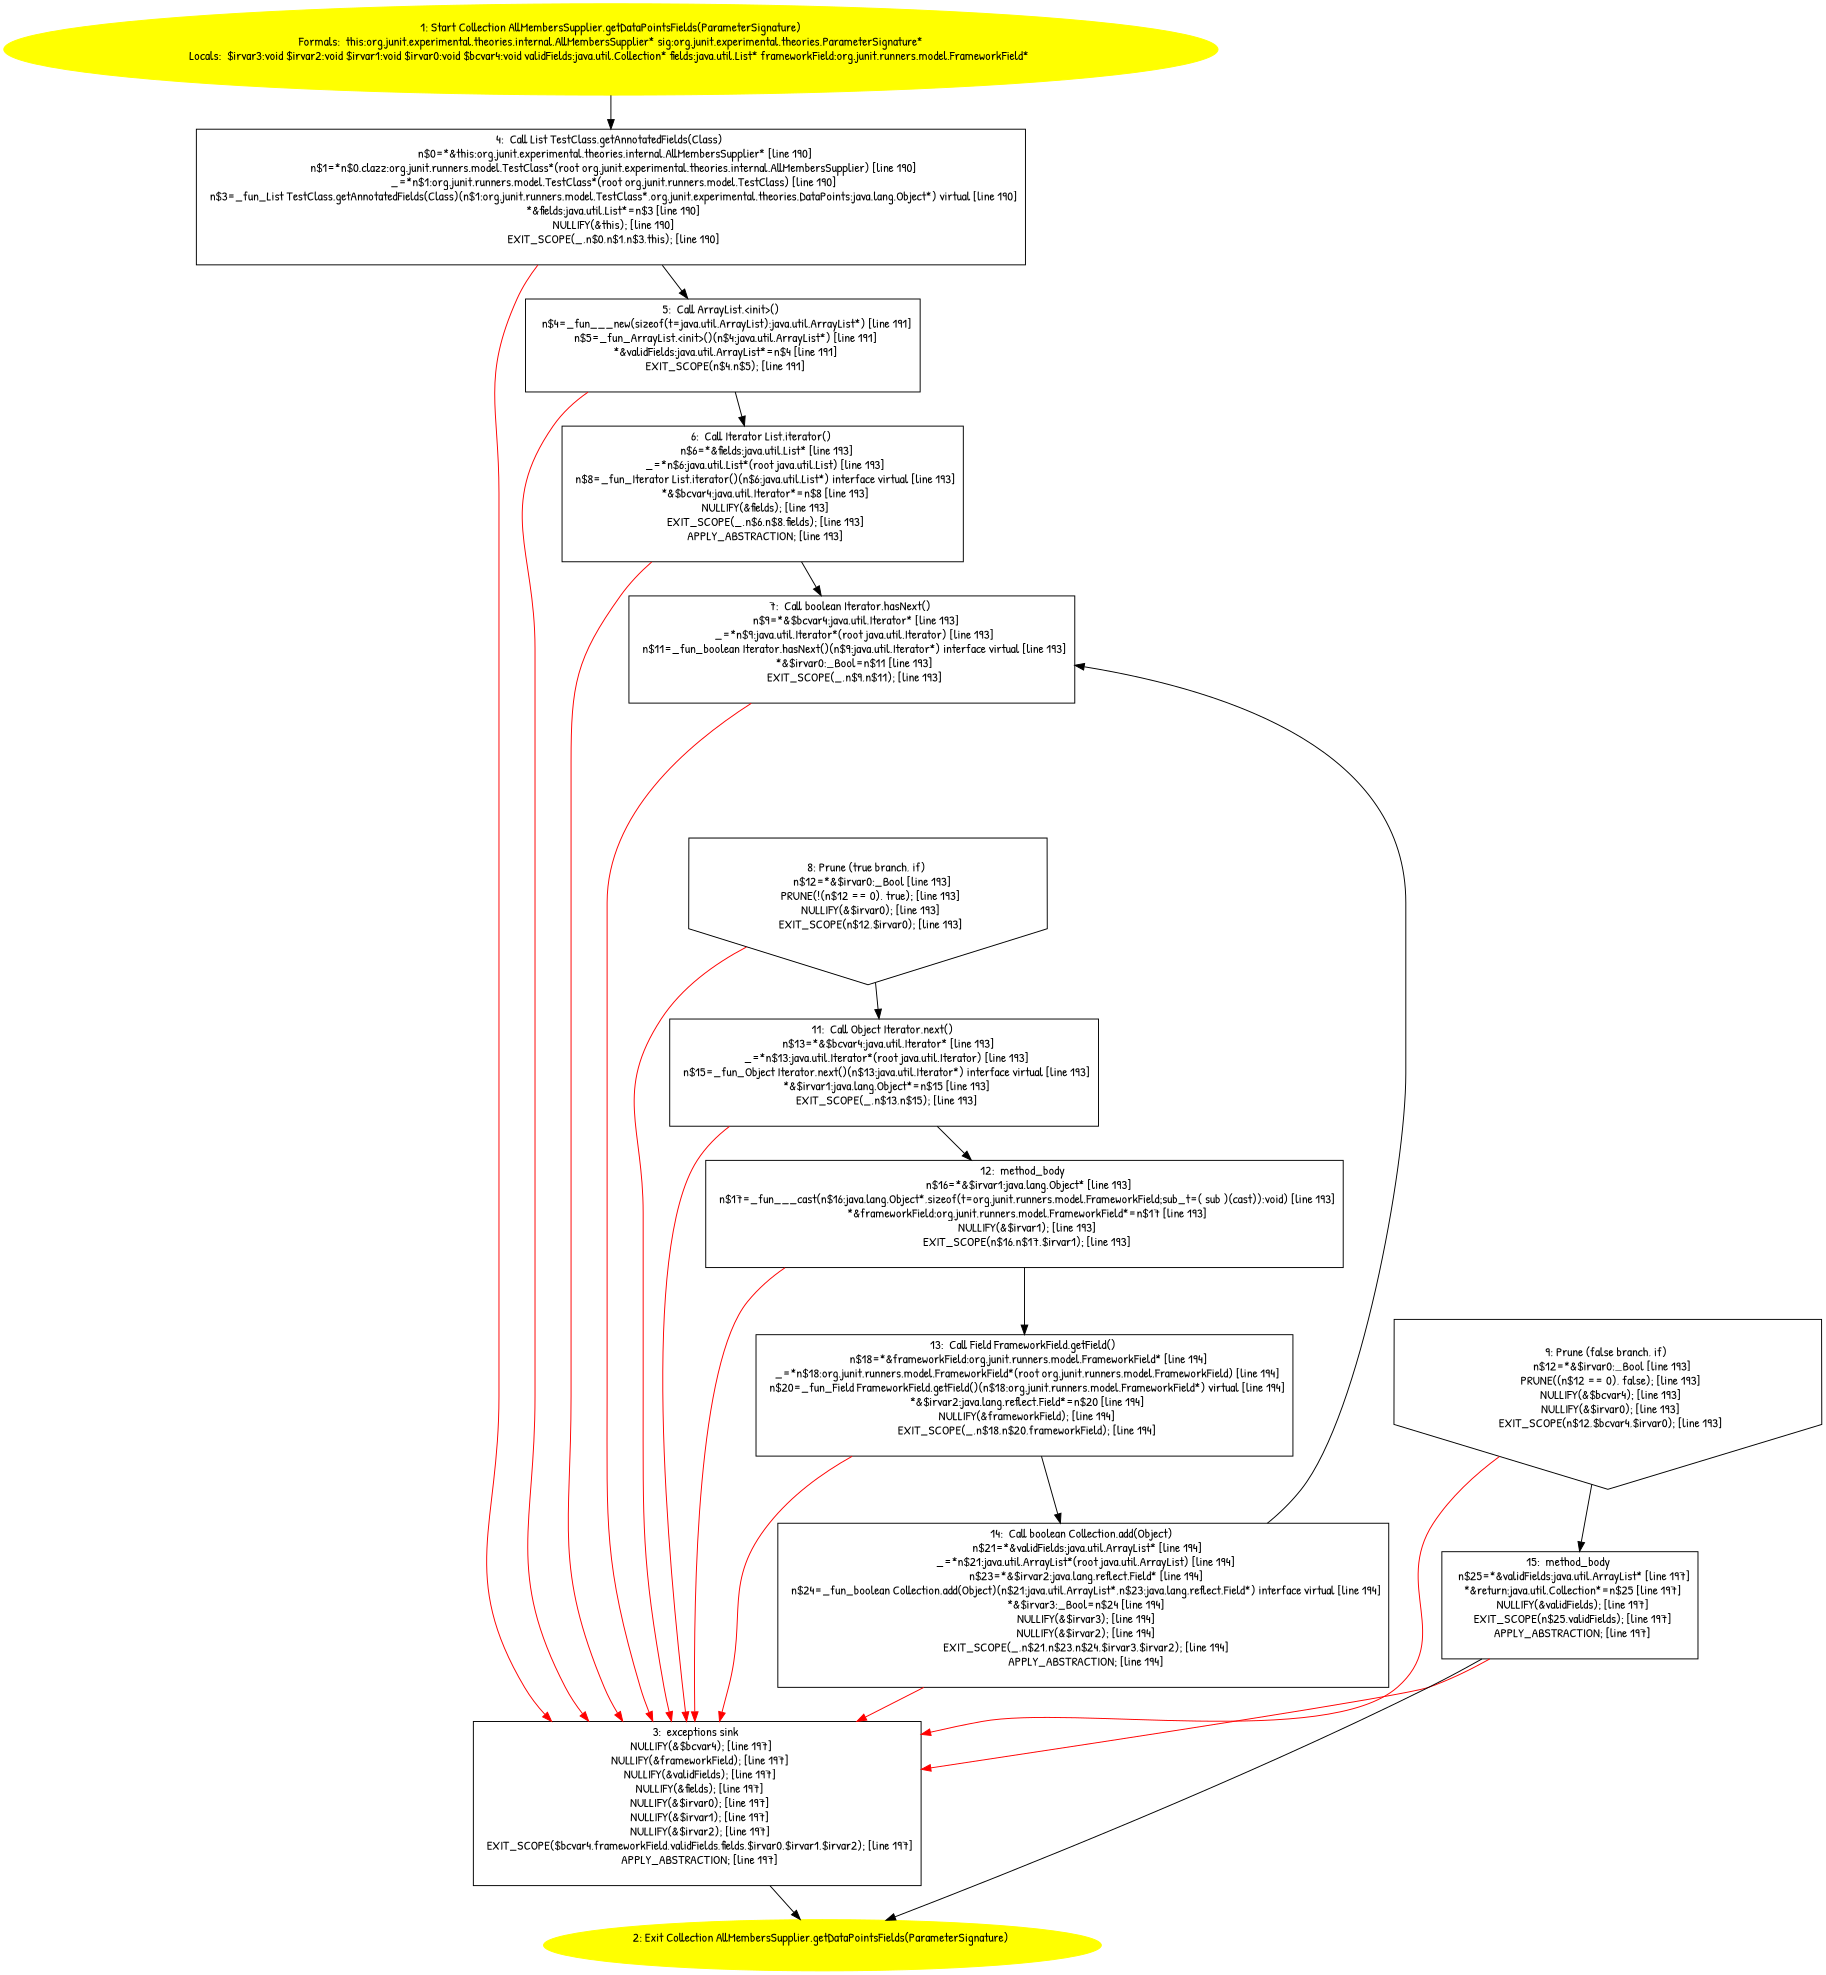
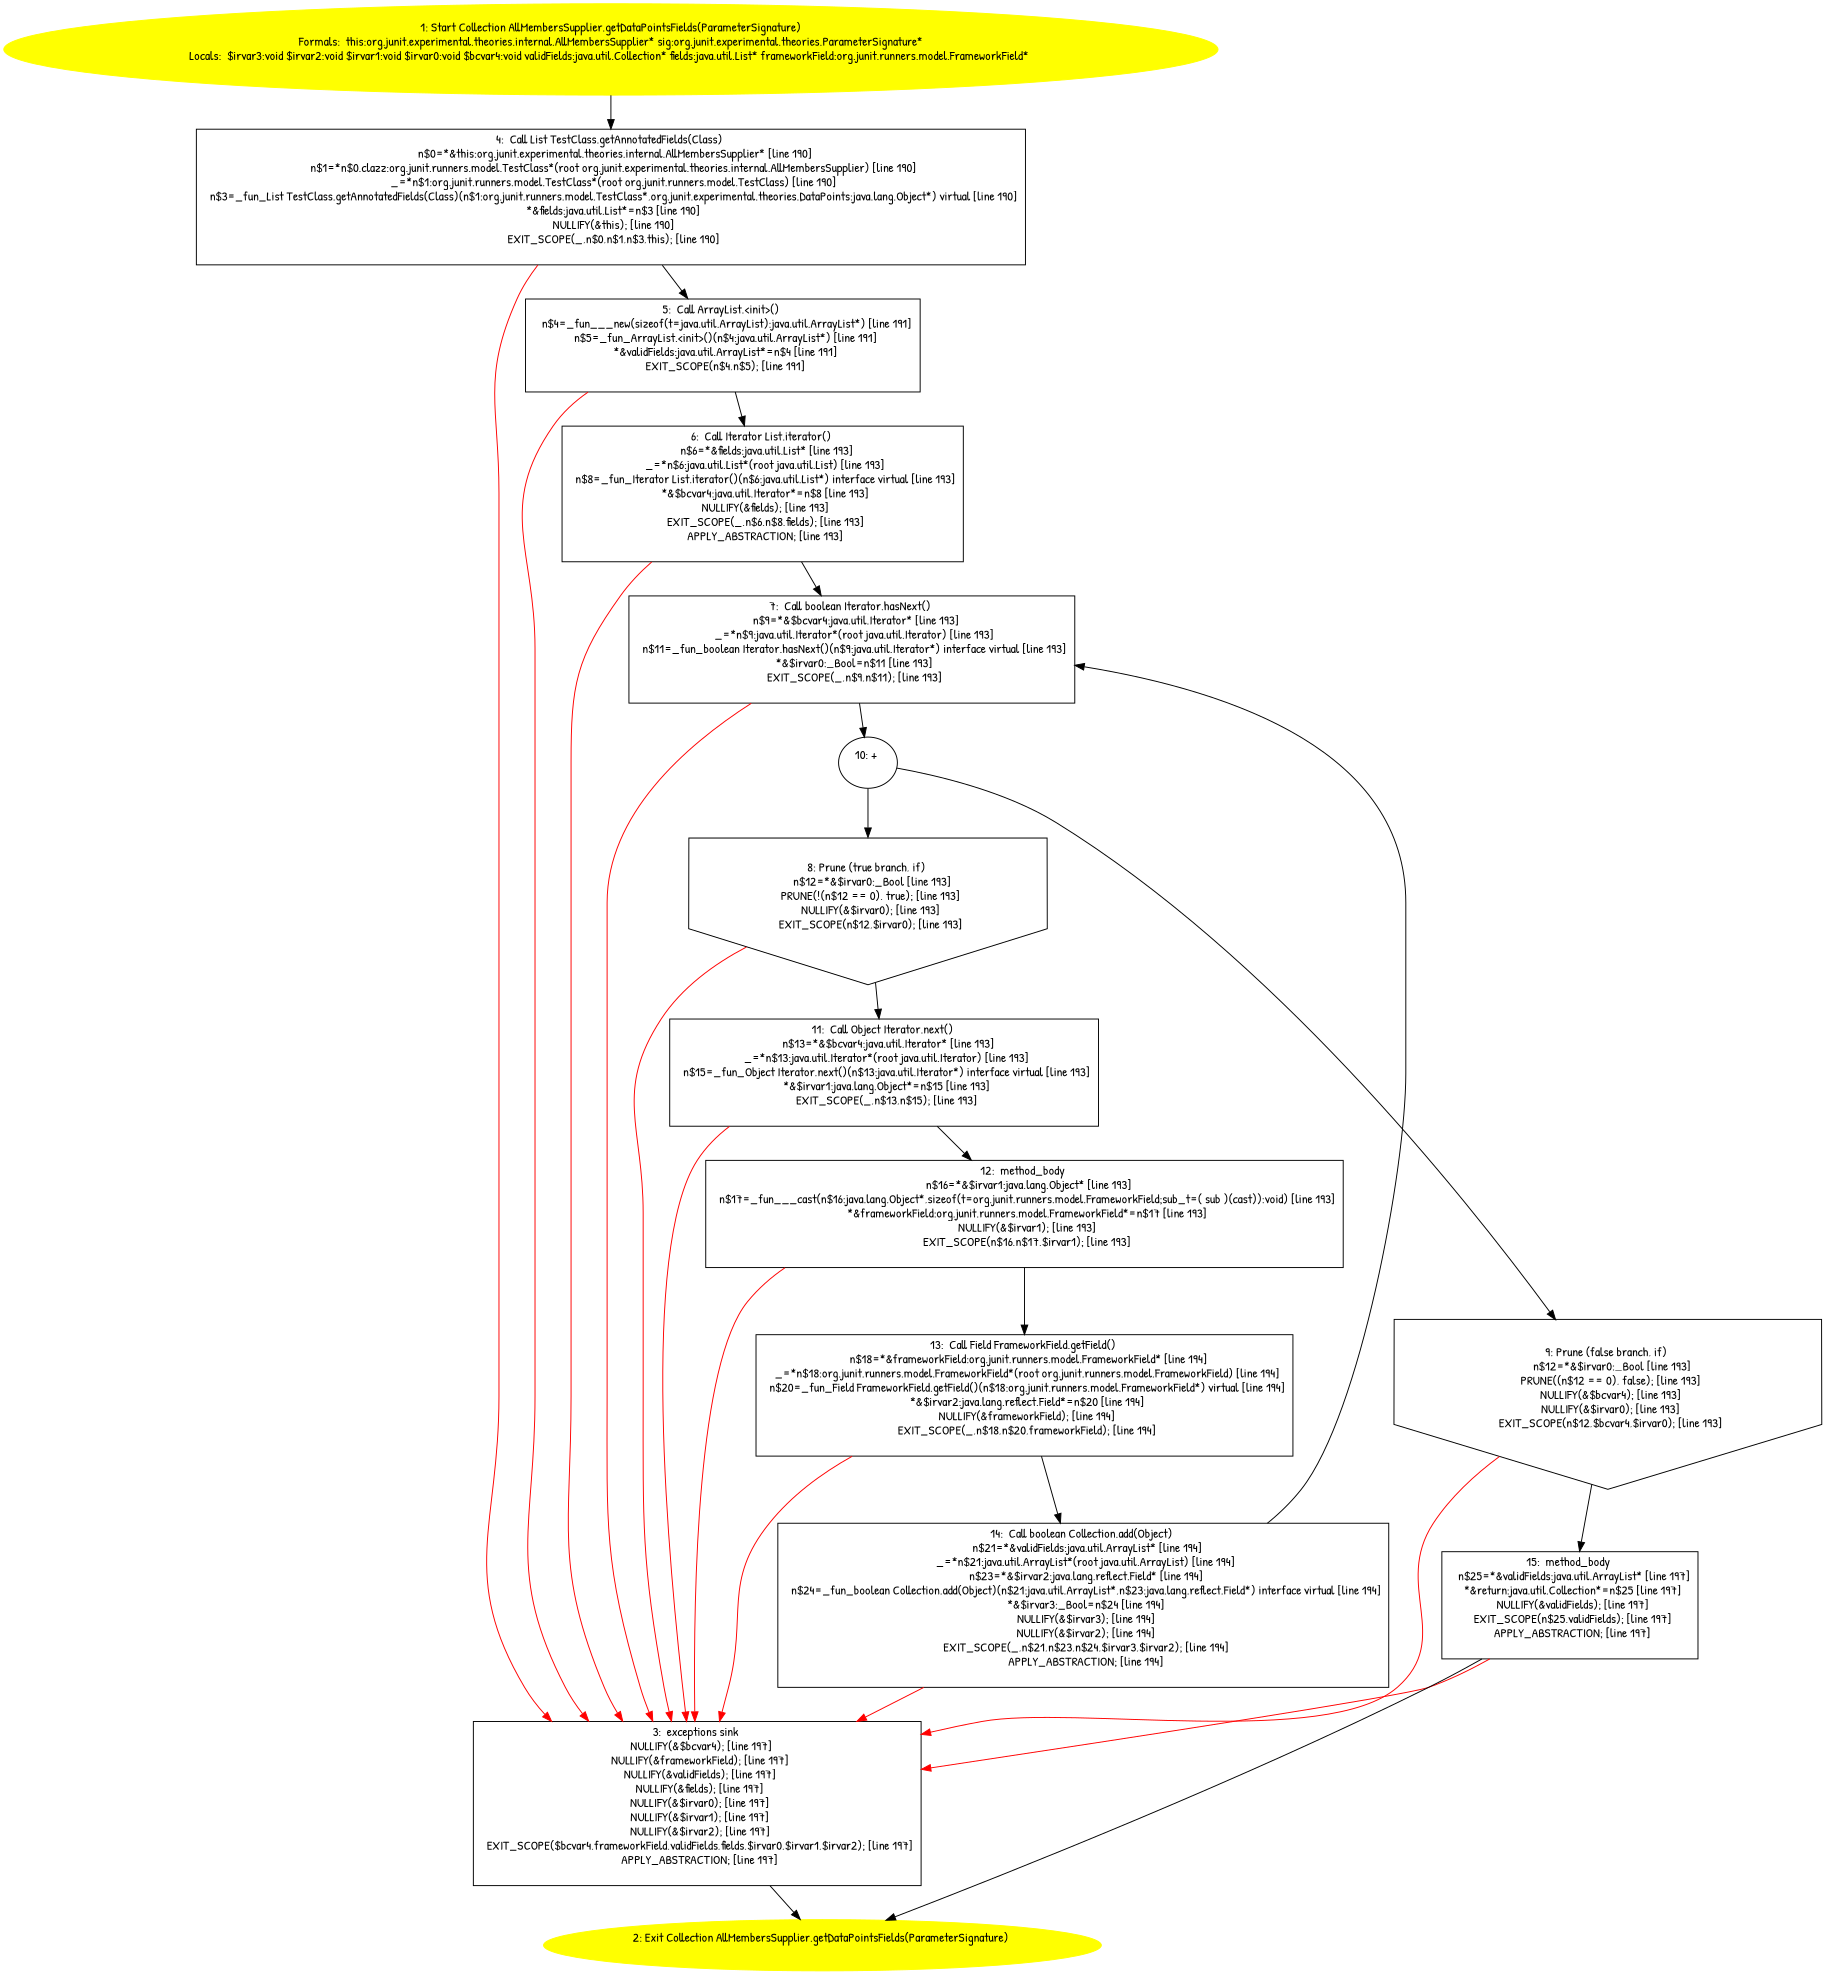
none -> (868, 763)
